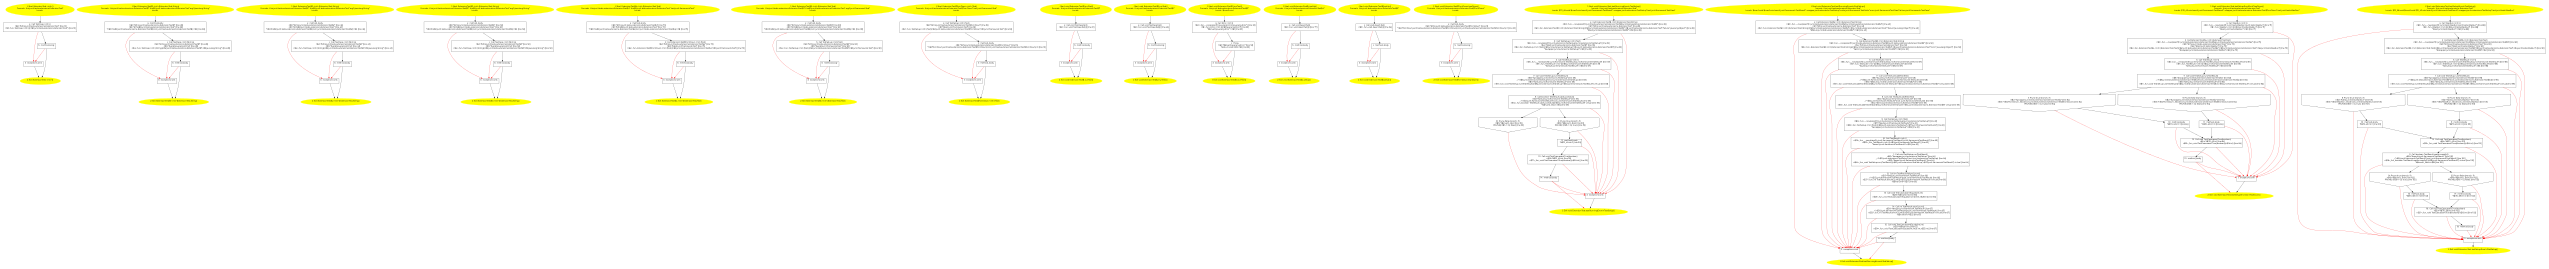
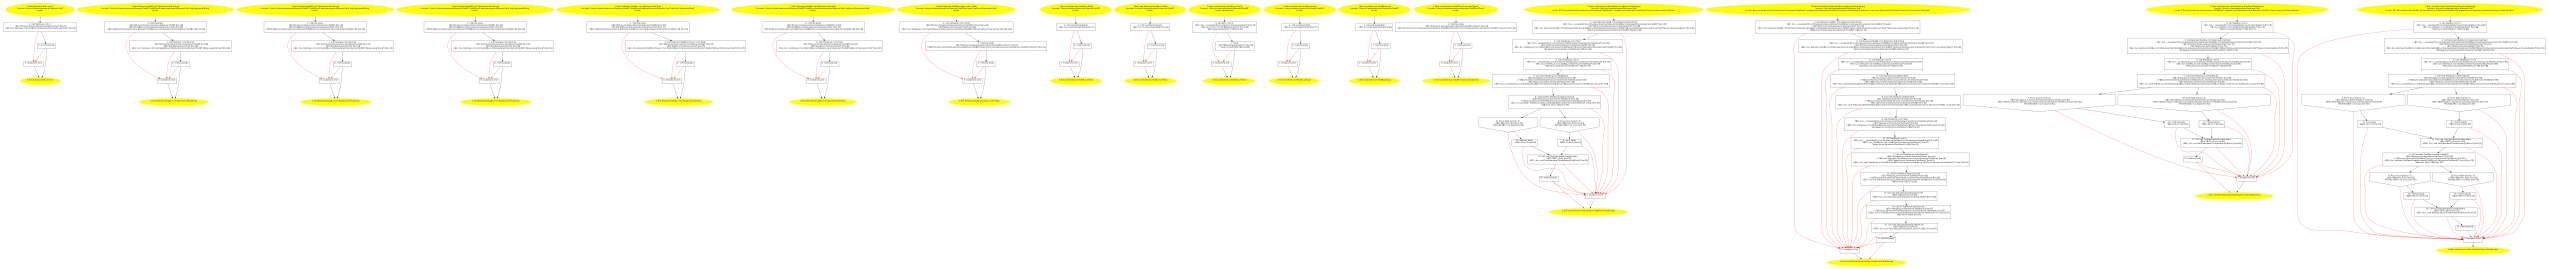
(2370, 124) -> (2370, 124)
none -> (1525, 143)
(1570, 143) -> (1570, 143)
